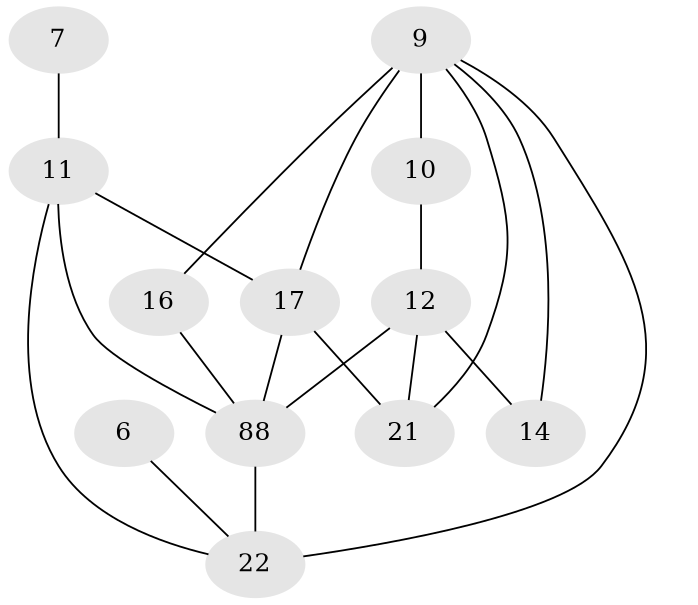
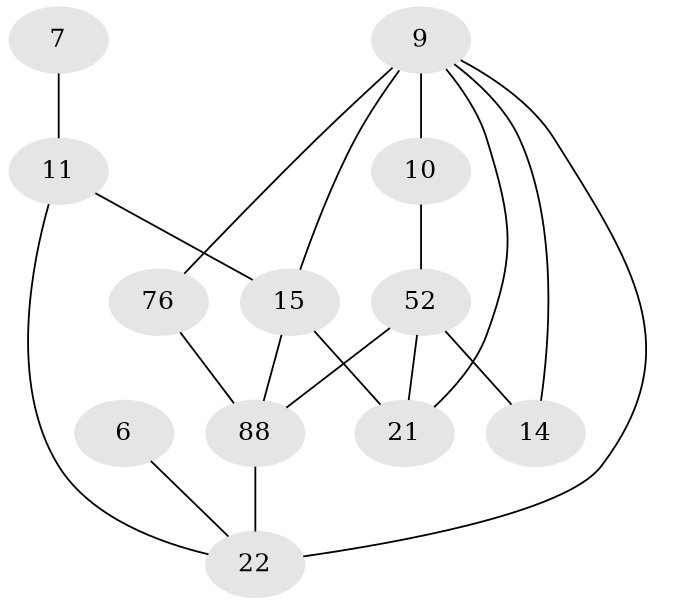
(159, 302) -> (159, 302)
(290, 302) -> (290, 302)
(421, 302) -> (421, 302)
(96, 338) -> none
